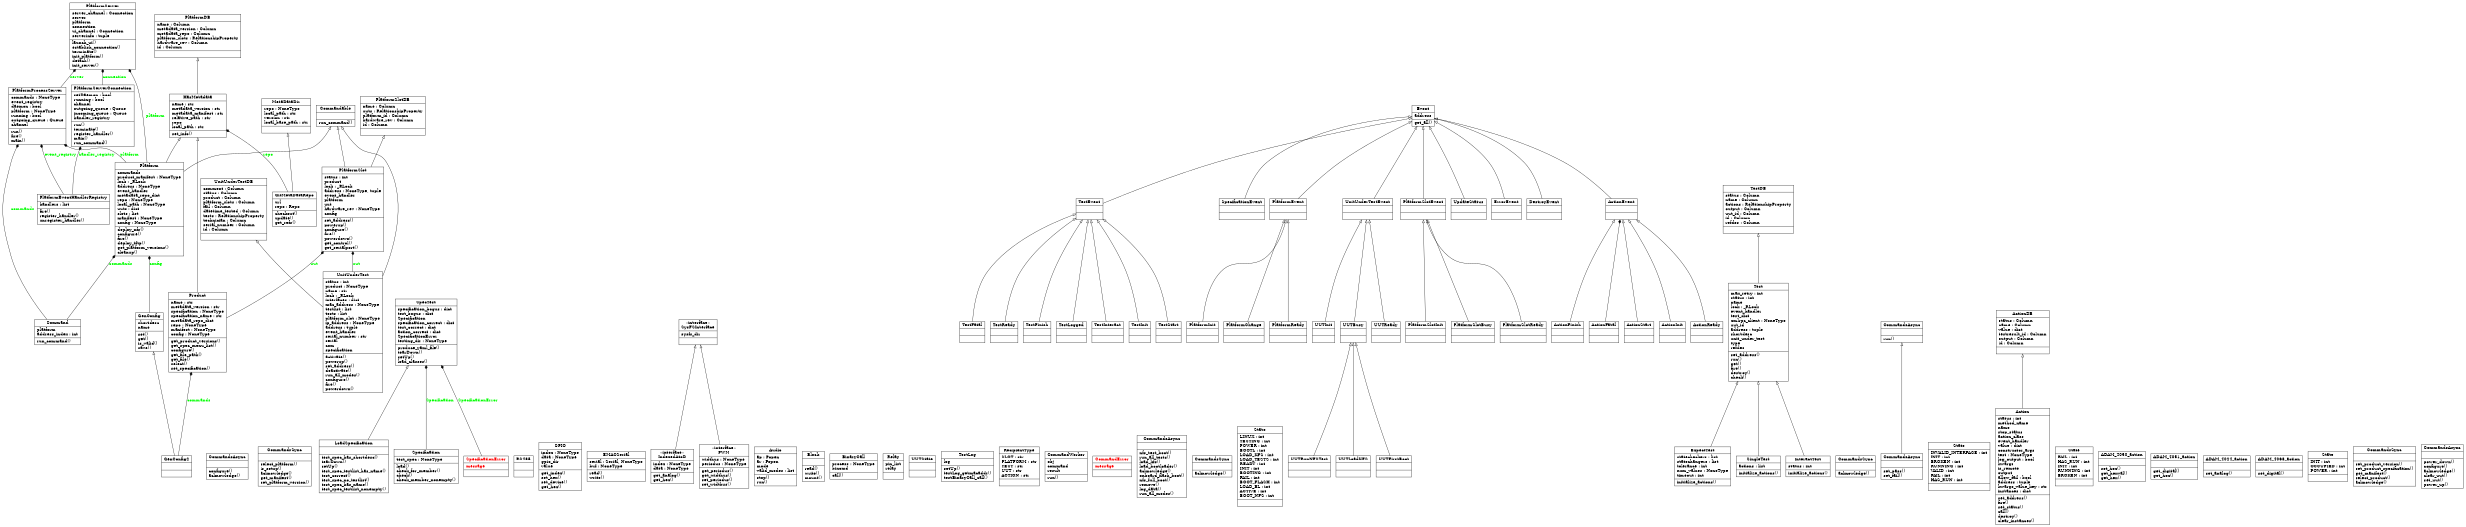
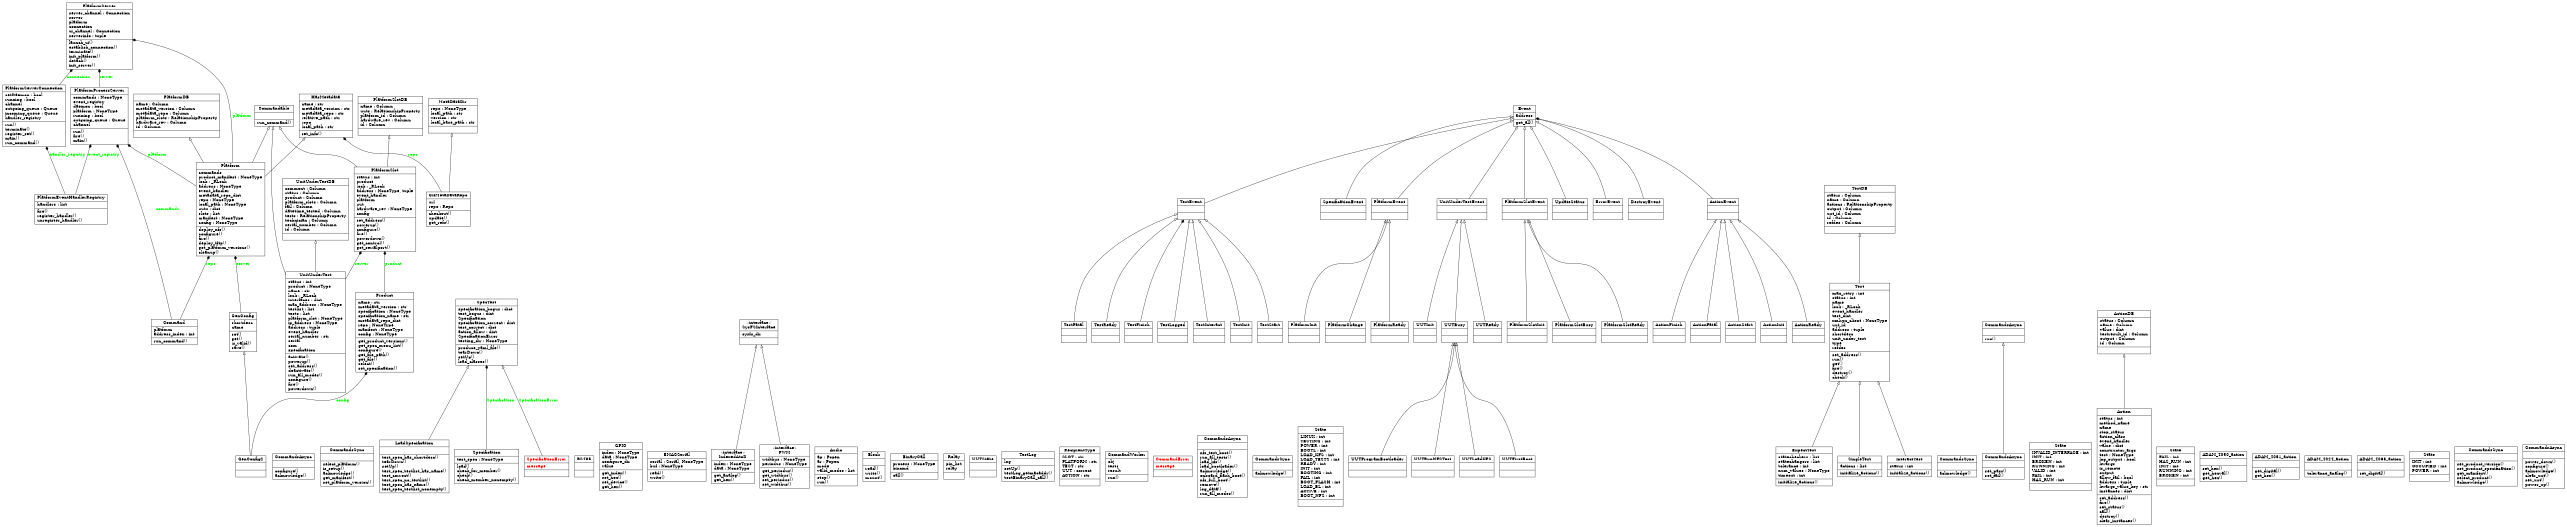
(198, 77) -> (197, 151)
(198, 113) -> (323, 113)
(94, 134) -> (20, 134)
(1530, 147) -> (1632, 147)
(198, 216) -> none
(121, 264) -> (211, 264)
(156, 264) -> (243, 264)
(314, 264) -> (393, 264)
(357, 264) -> (362, 264)
(1054, 270) -> (1156, 270)
(1612, 272) -> (1714, 272)
(419, 332) -> (478, 332)
(199, 400) -> (343, 400)
(463, 412) -> (523, 412)
(550, 462) -> (616, 462)
(1058, 466) -> (1113, 466)
none -> (1377, 466)
(1012, 471) -> (1077, 471)
(2219, 473) -> (2327, 473)
